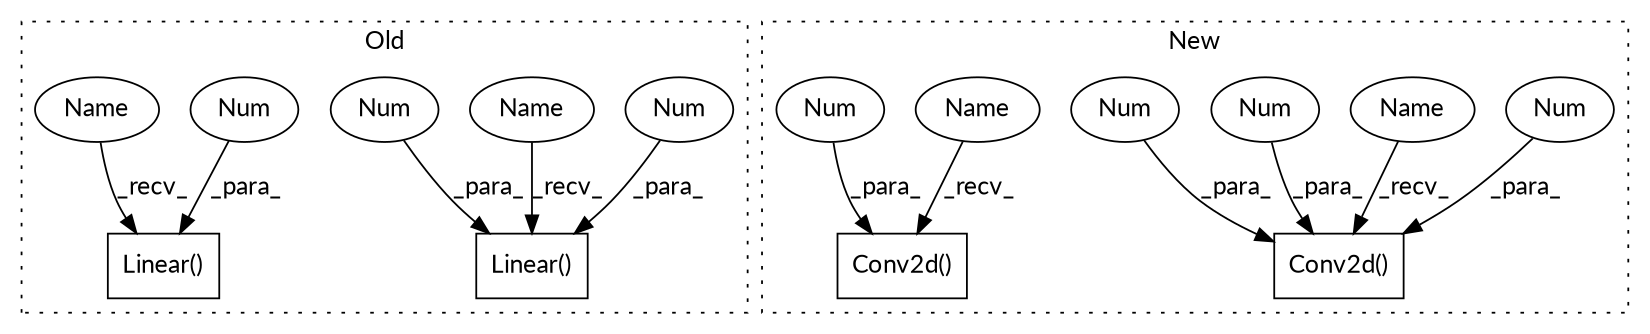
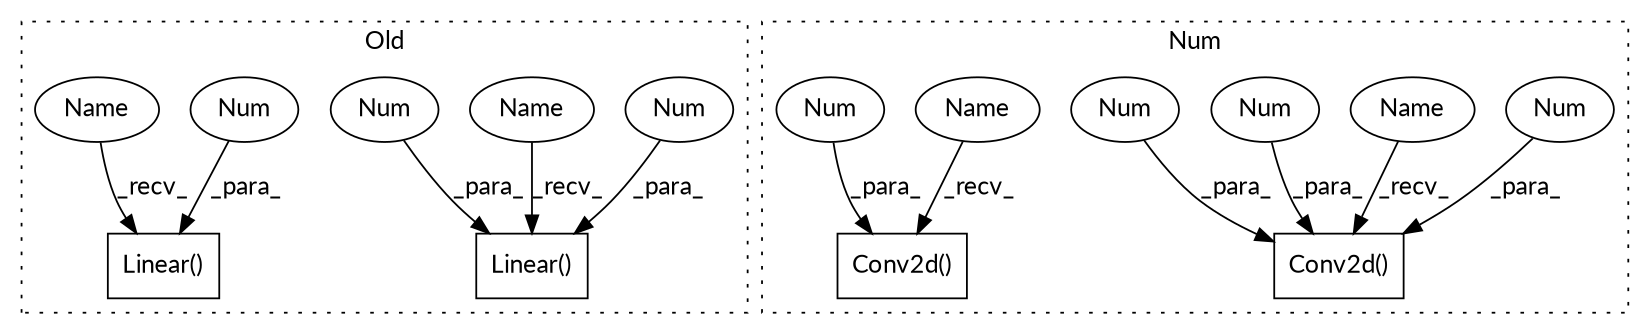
(1195, 42) -> (1195, 42)
